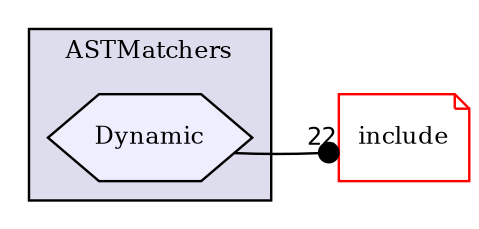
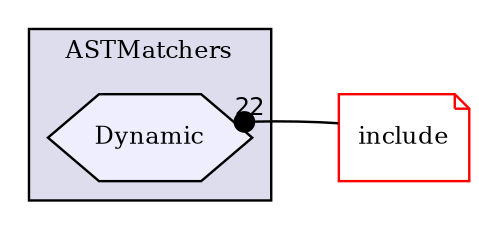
(287, 154) -> (296, 122)
